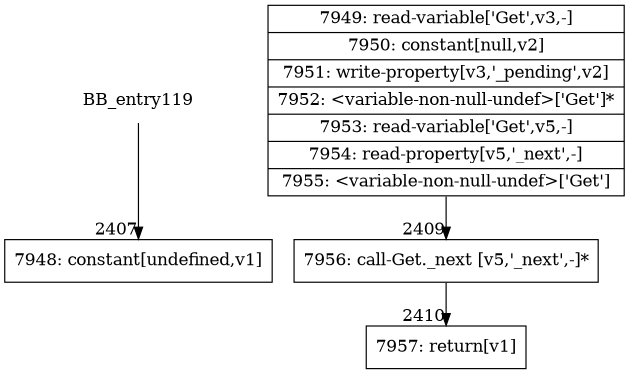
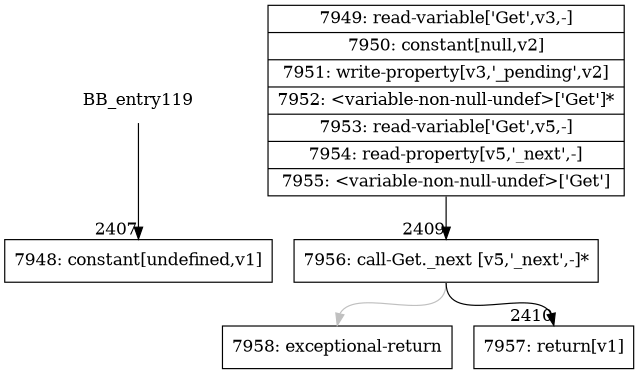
none -> (337, 347)
